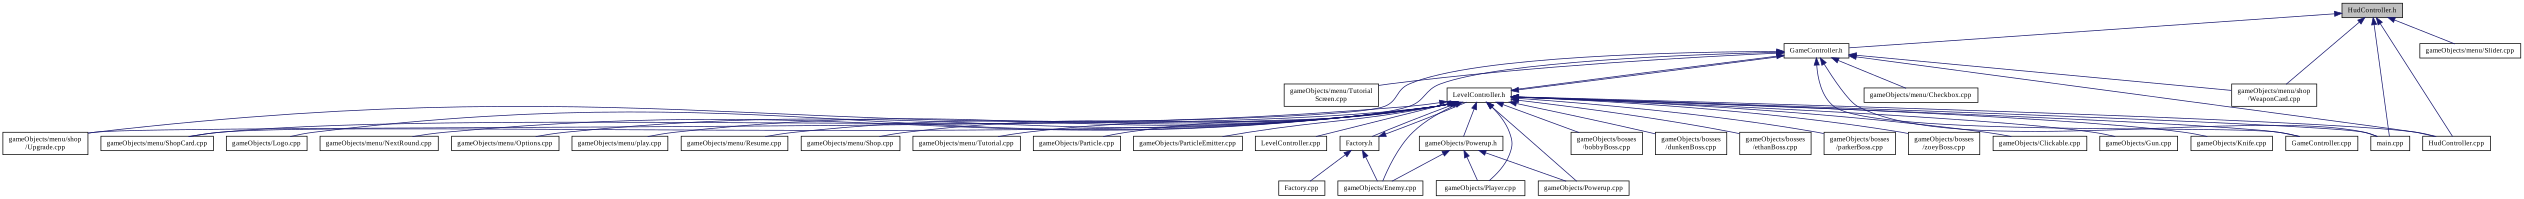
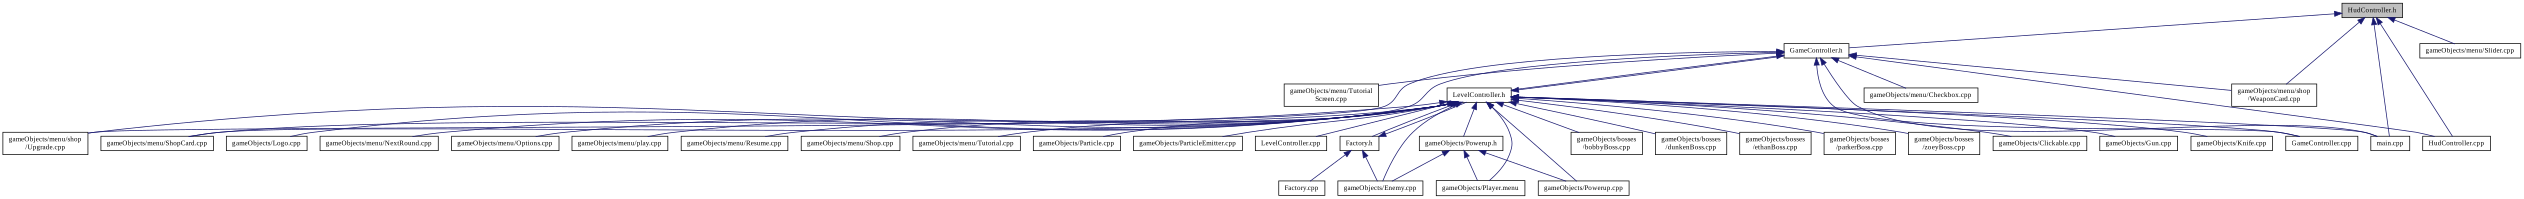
(1978, 111) -> none
(1481, 188) -> (1481, 188)
